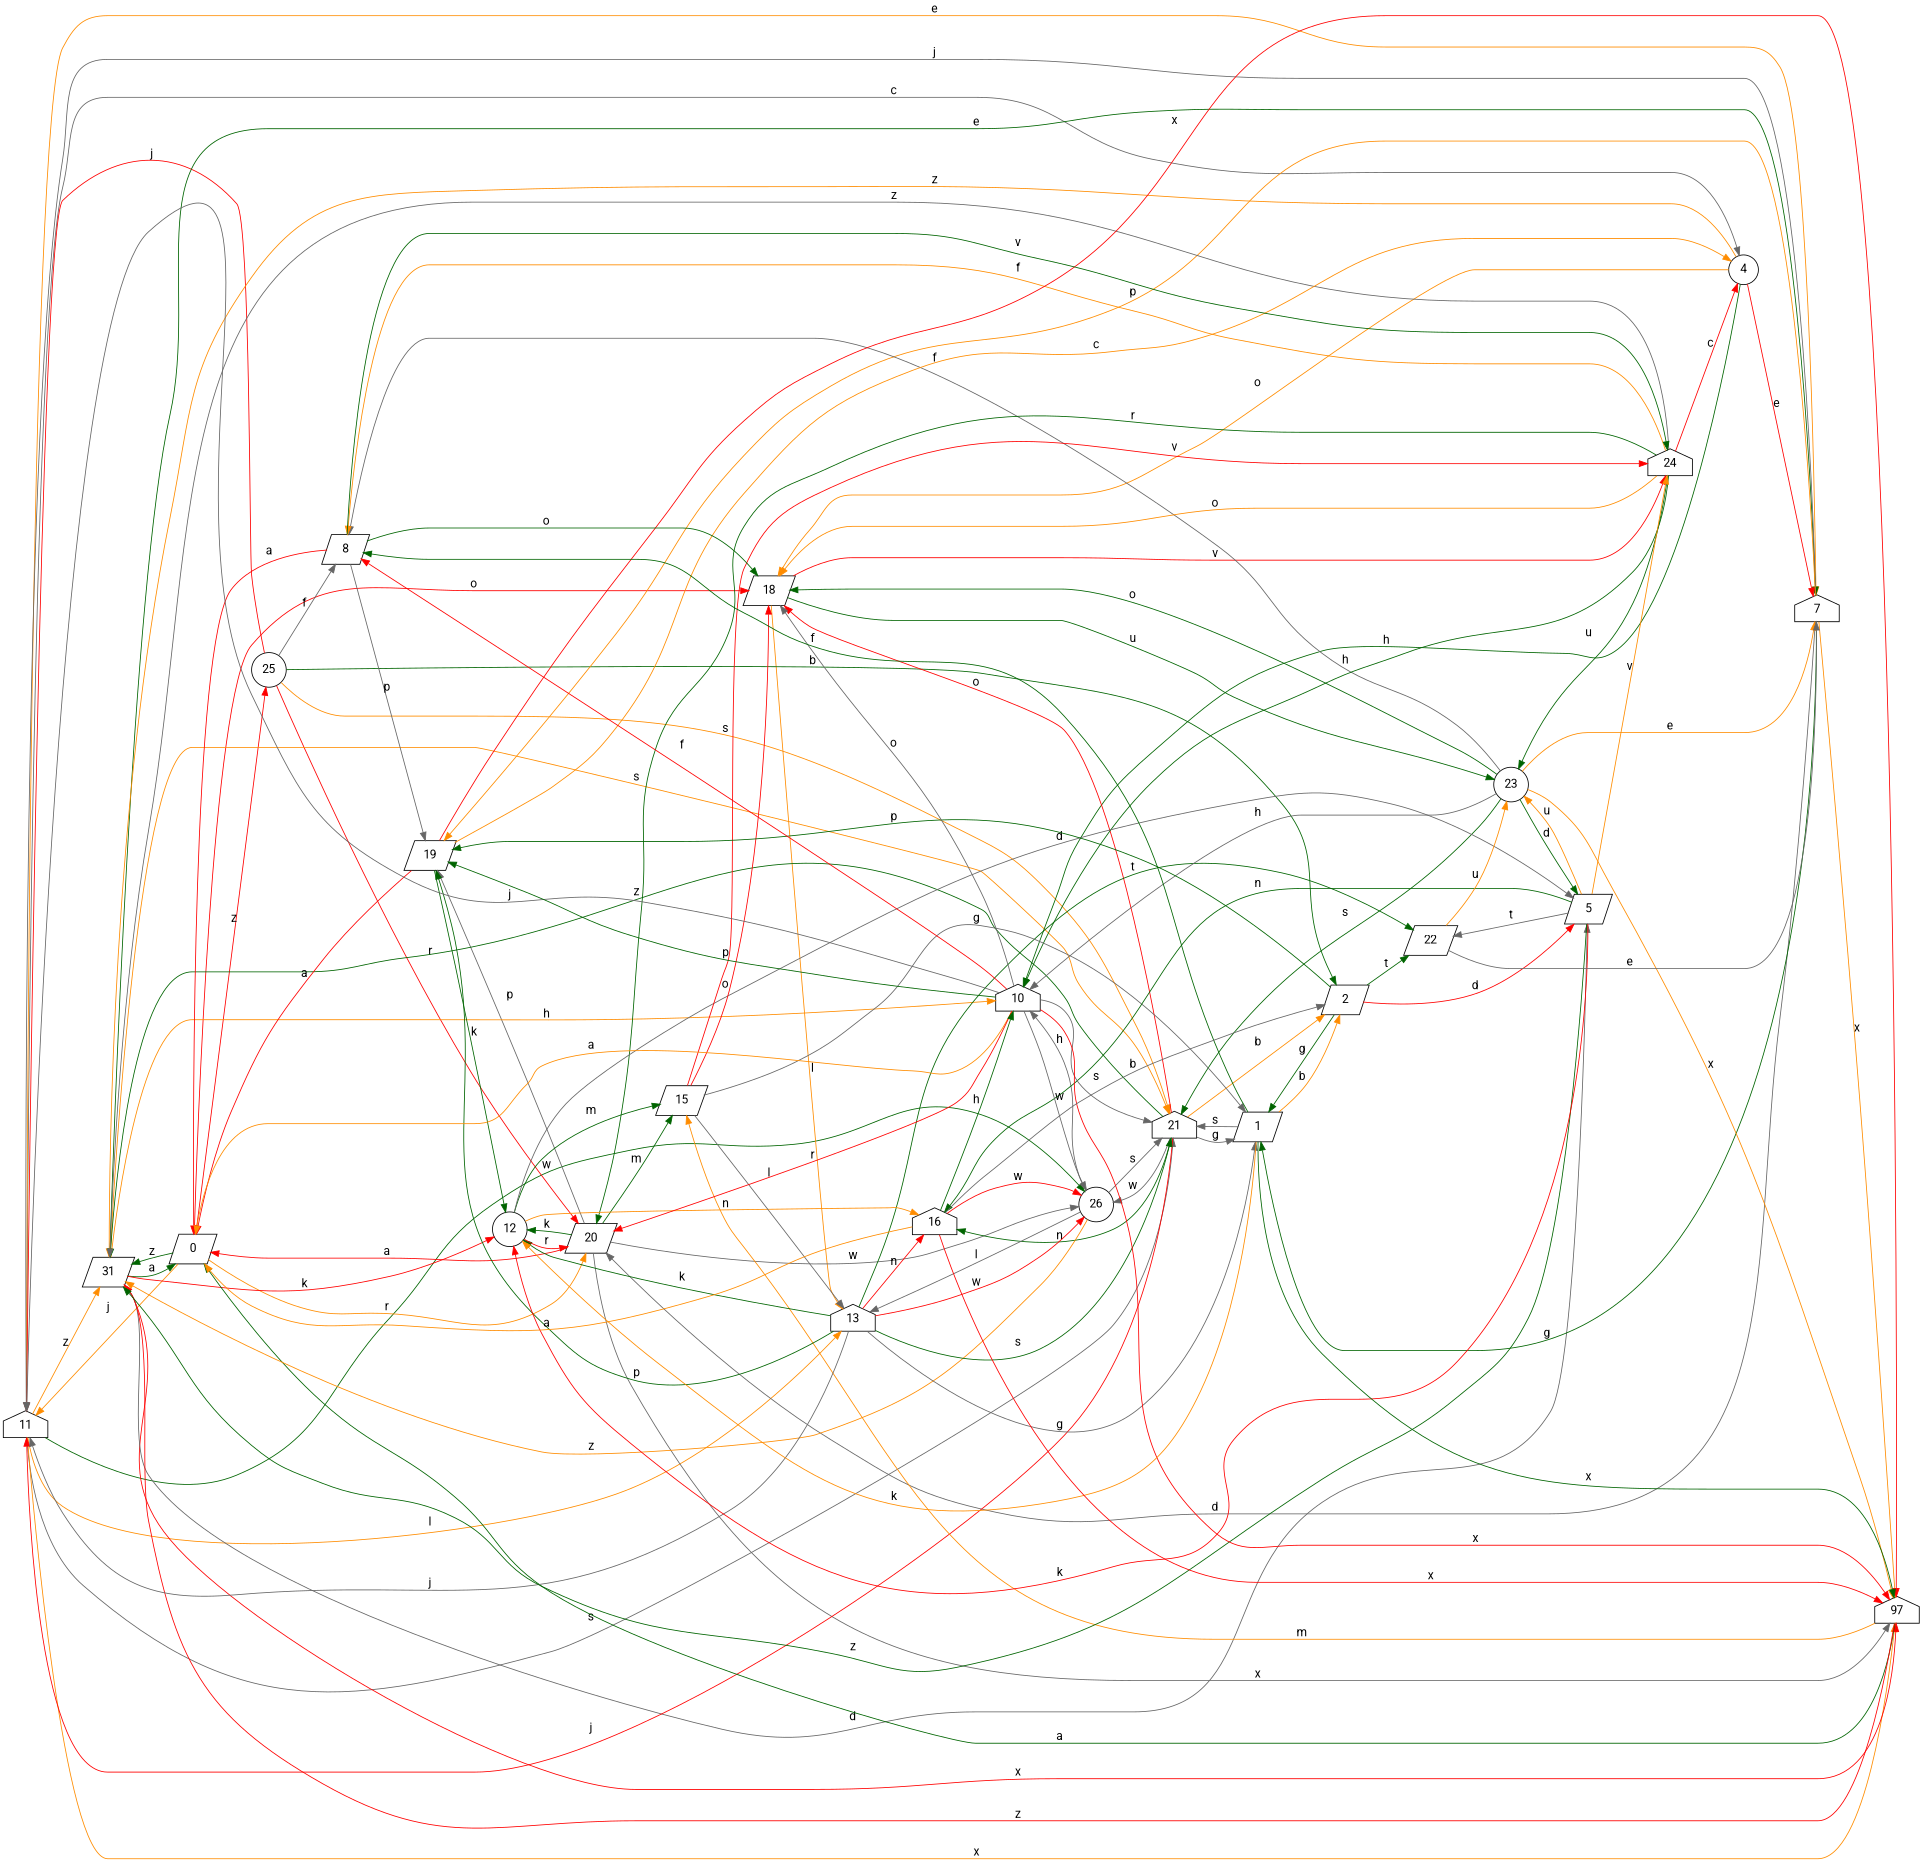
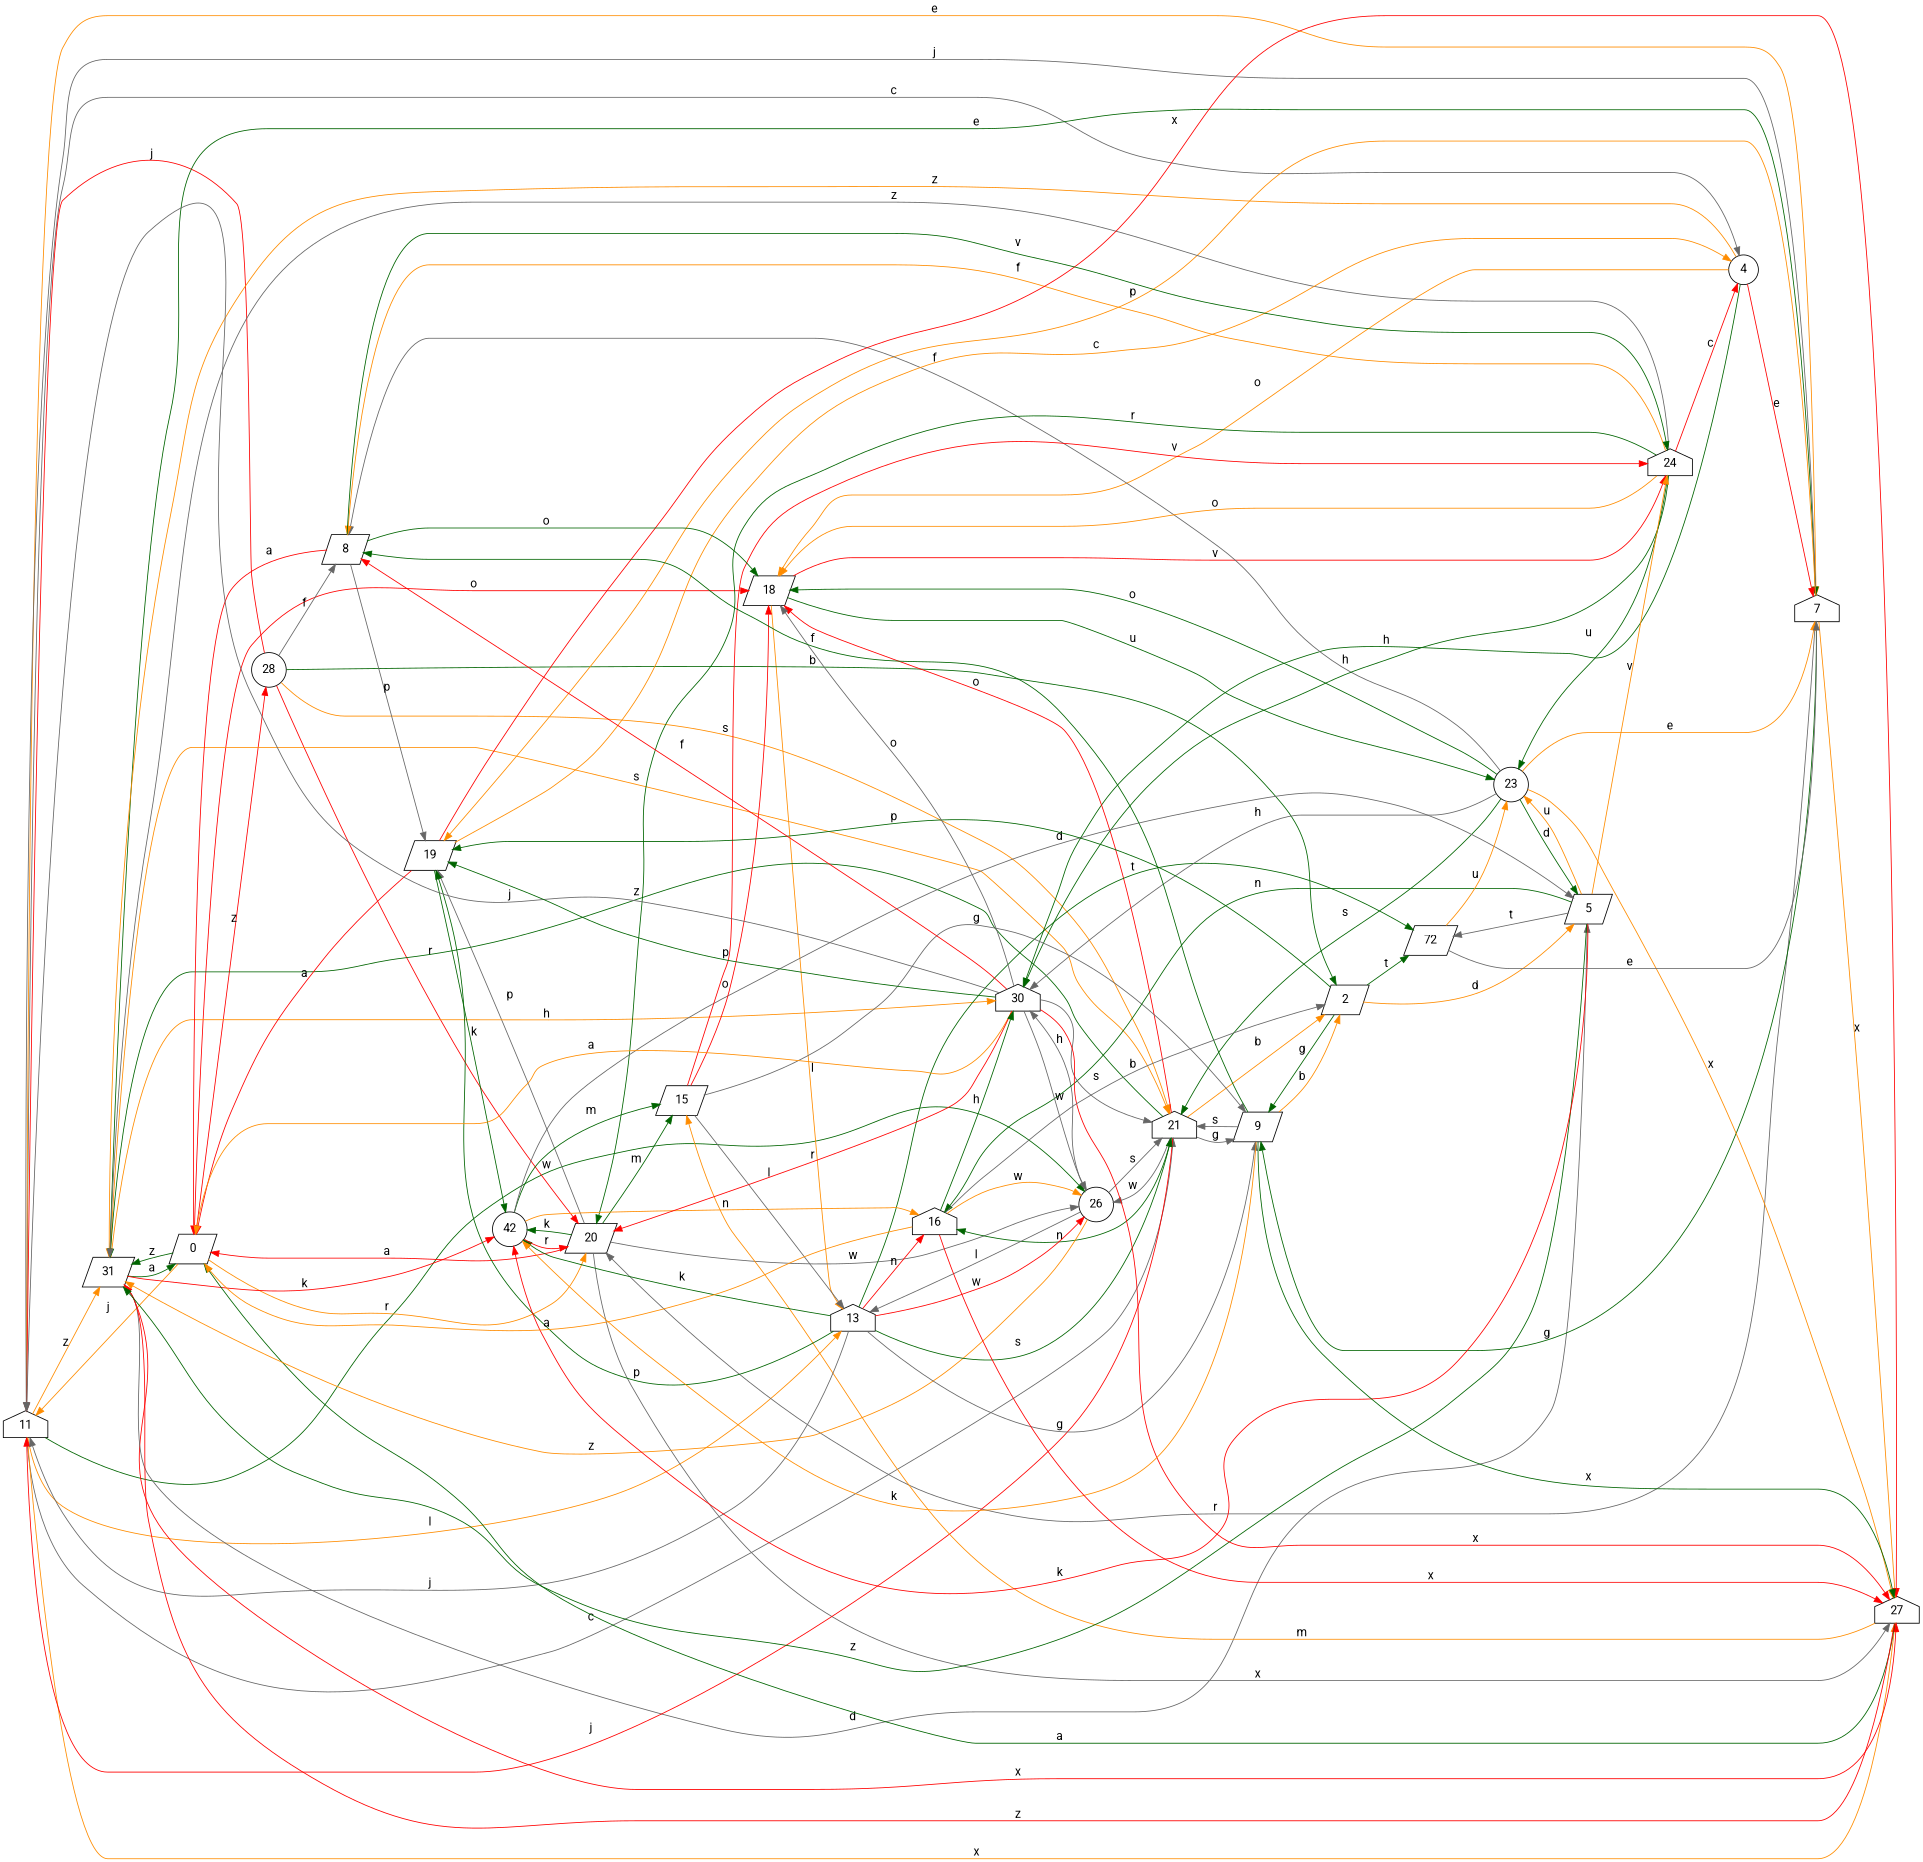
(269, 670) -> (269, 670)
(1431, 940) -> (1431, 940)
(1475, 994) -> (1475, 994)
(1018, 999) -> (1018, 999)
(1258, 1127) -> (1258, 1127)
(1008, 1185) -> (1008, 1185)
(510, 1229) -> (510, 1229)
(1215, 1508) -> (1215, 1508)
(1897, 1611) -> (1897, 1611)
(591, 1617) -> (591, 1617)
